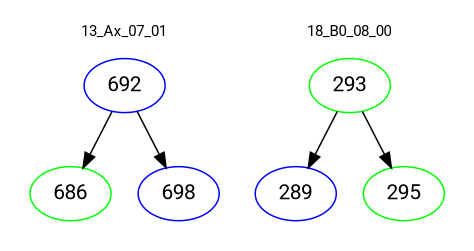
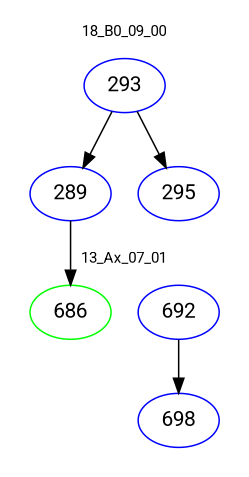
(350, 32) -> (125, 32)
(350, 86) -> (125, 86)
(101, 133) -> (71, 254)
(404, 194) -> (179, 194)
